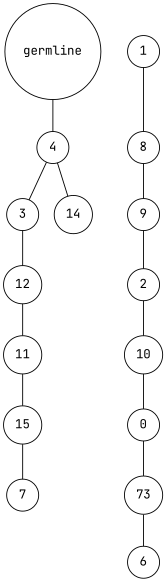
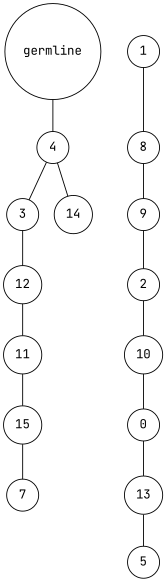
(144, 495) -> (144, 495)
(144, 562) -> (144, 562)
